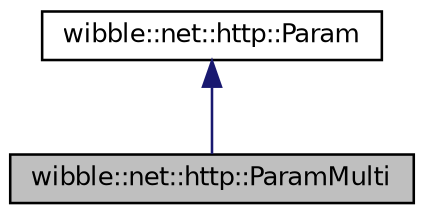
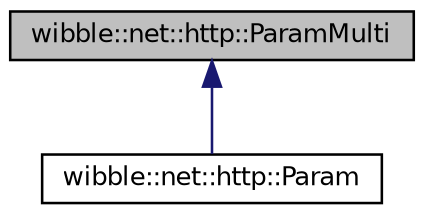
(212, 121) -> (212, 121)
